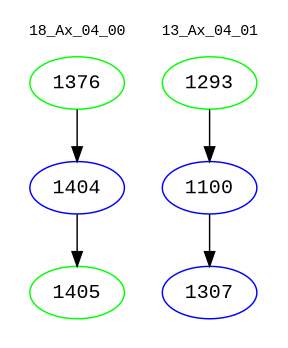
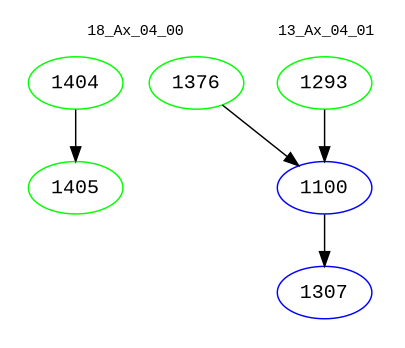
(77, 128) -> (245, 123)
(77, 188) -> (76, 83)
